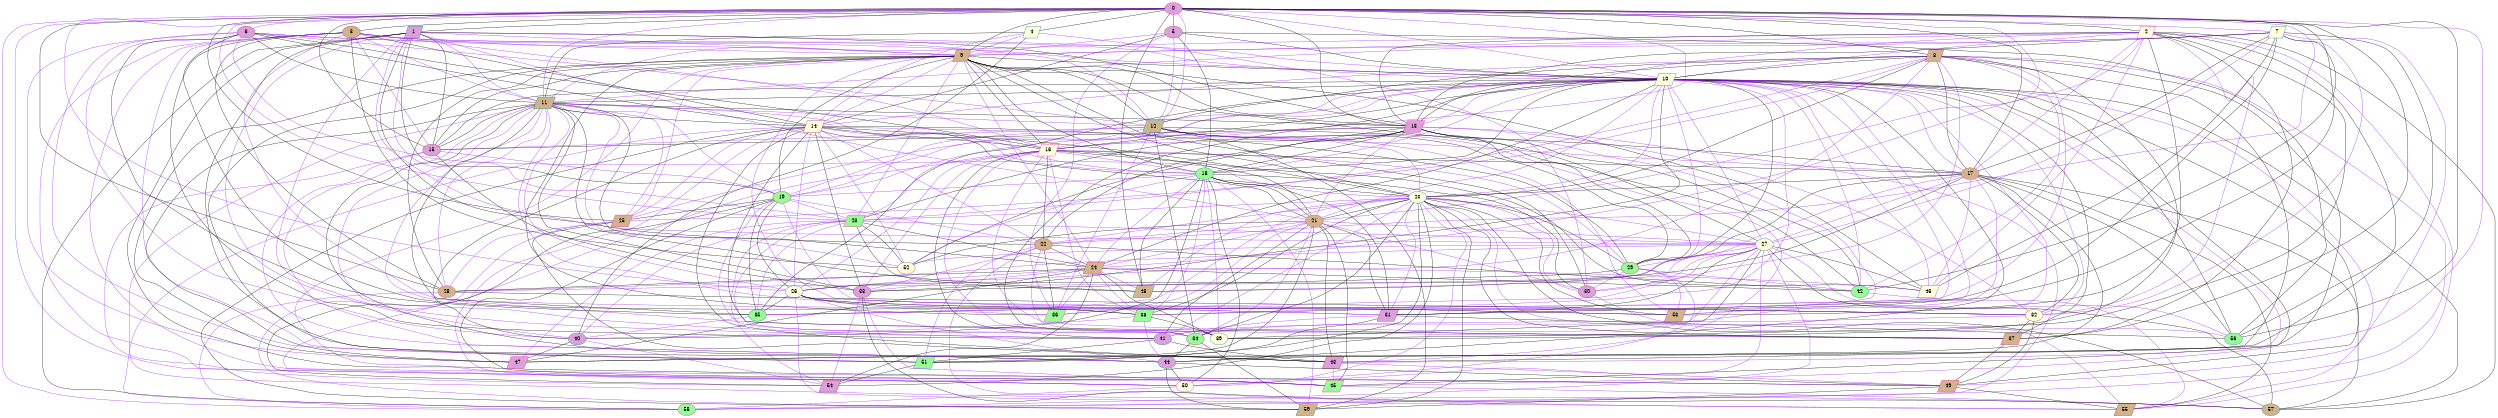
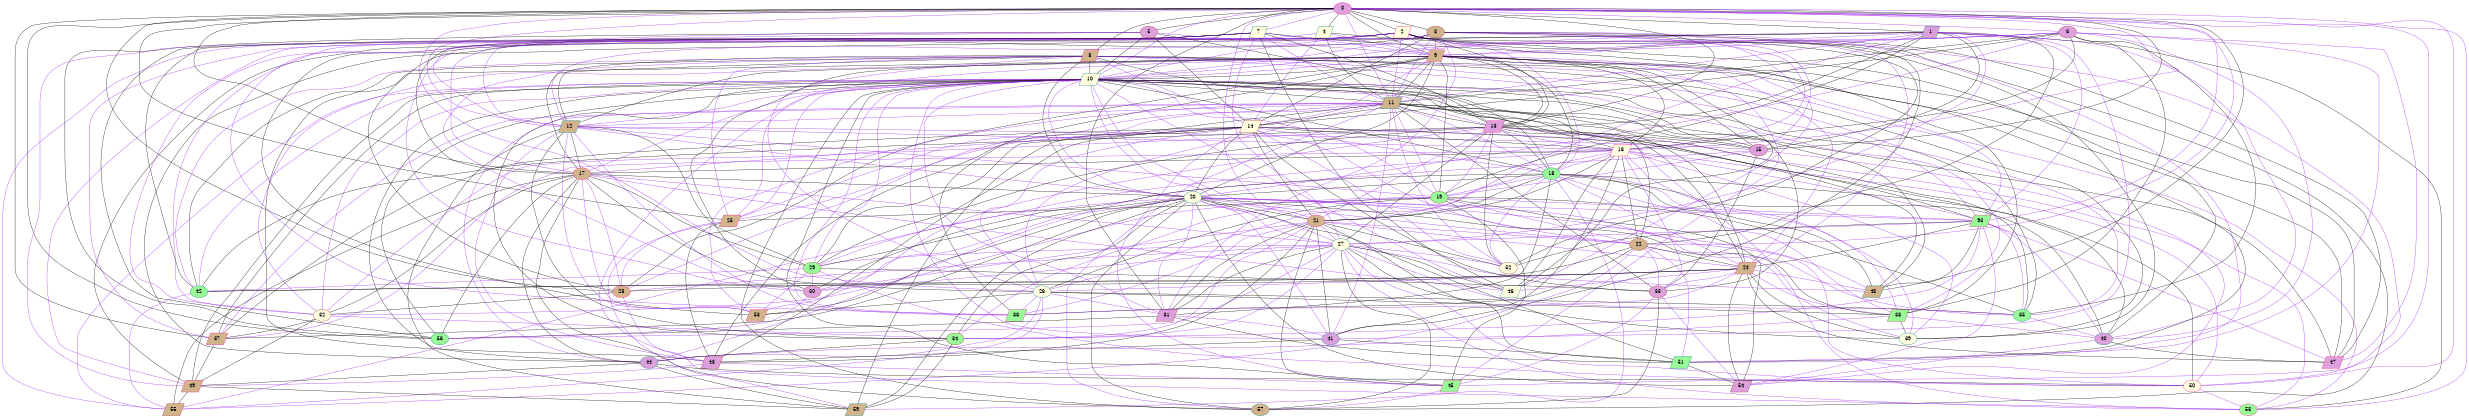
none -> (1415, 80)
(855, 221) -> (1980, 221)
(2262, 228) -> (271, 50)
